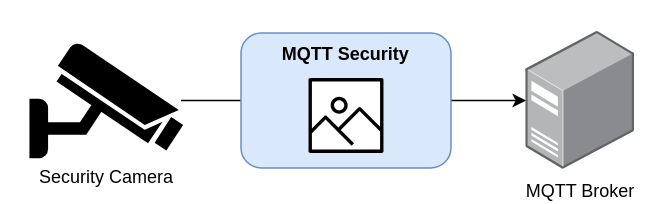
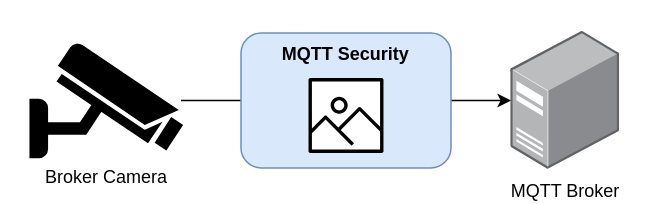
(580, 100) -> (565, 100)
(107, 178) -> (107, 178)
